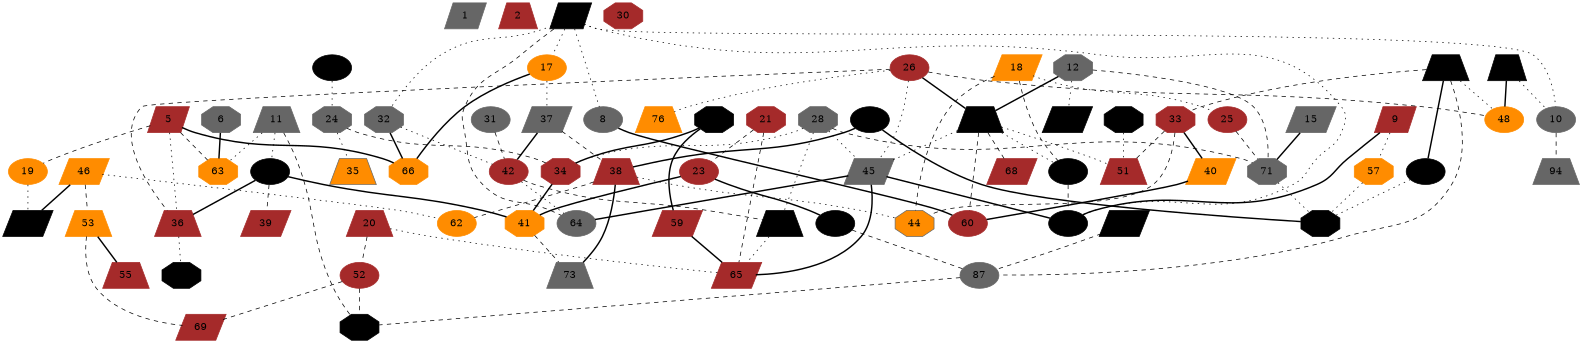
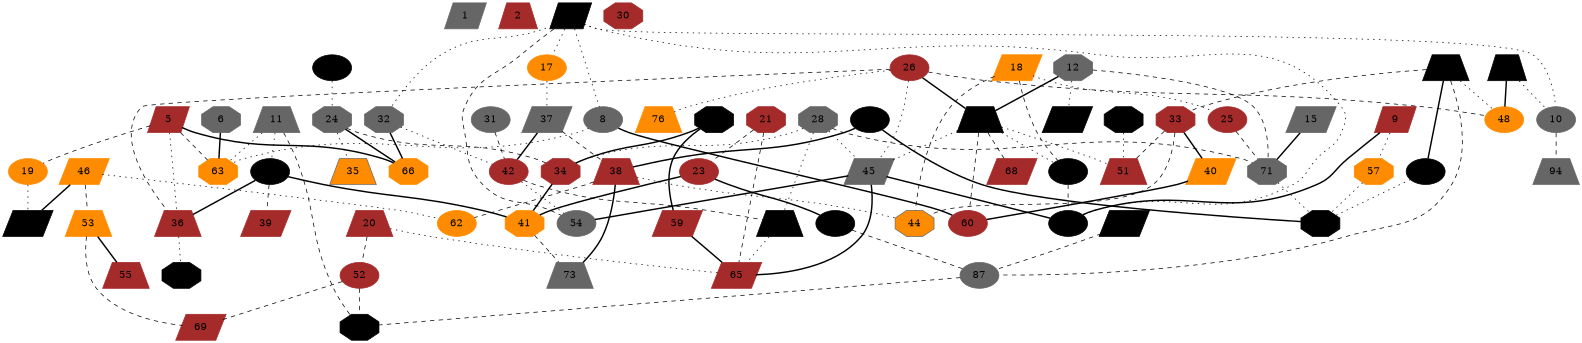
(475, 100) -> (374, 148)
none -> (384, 144)
(576, 223) -> (576, 223)
